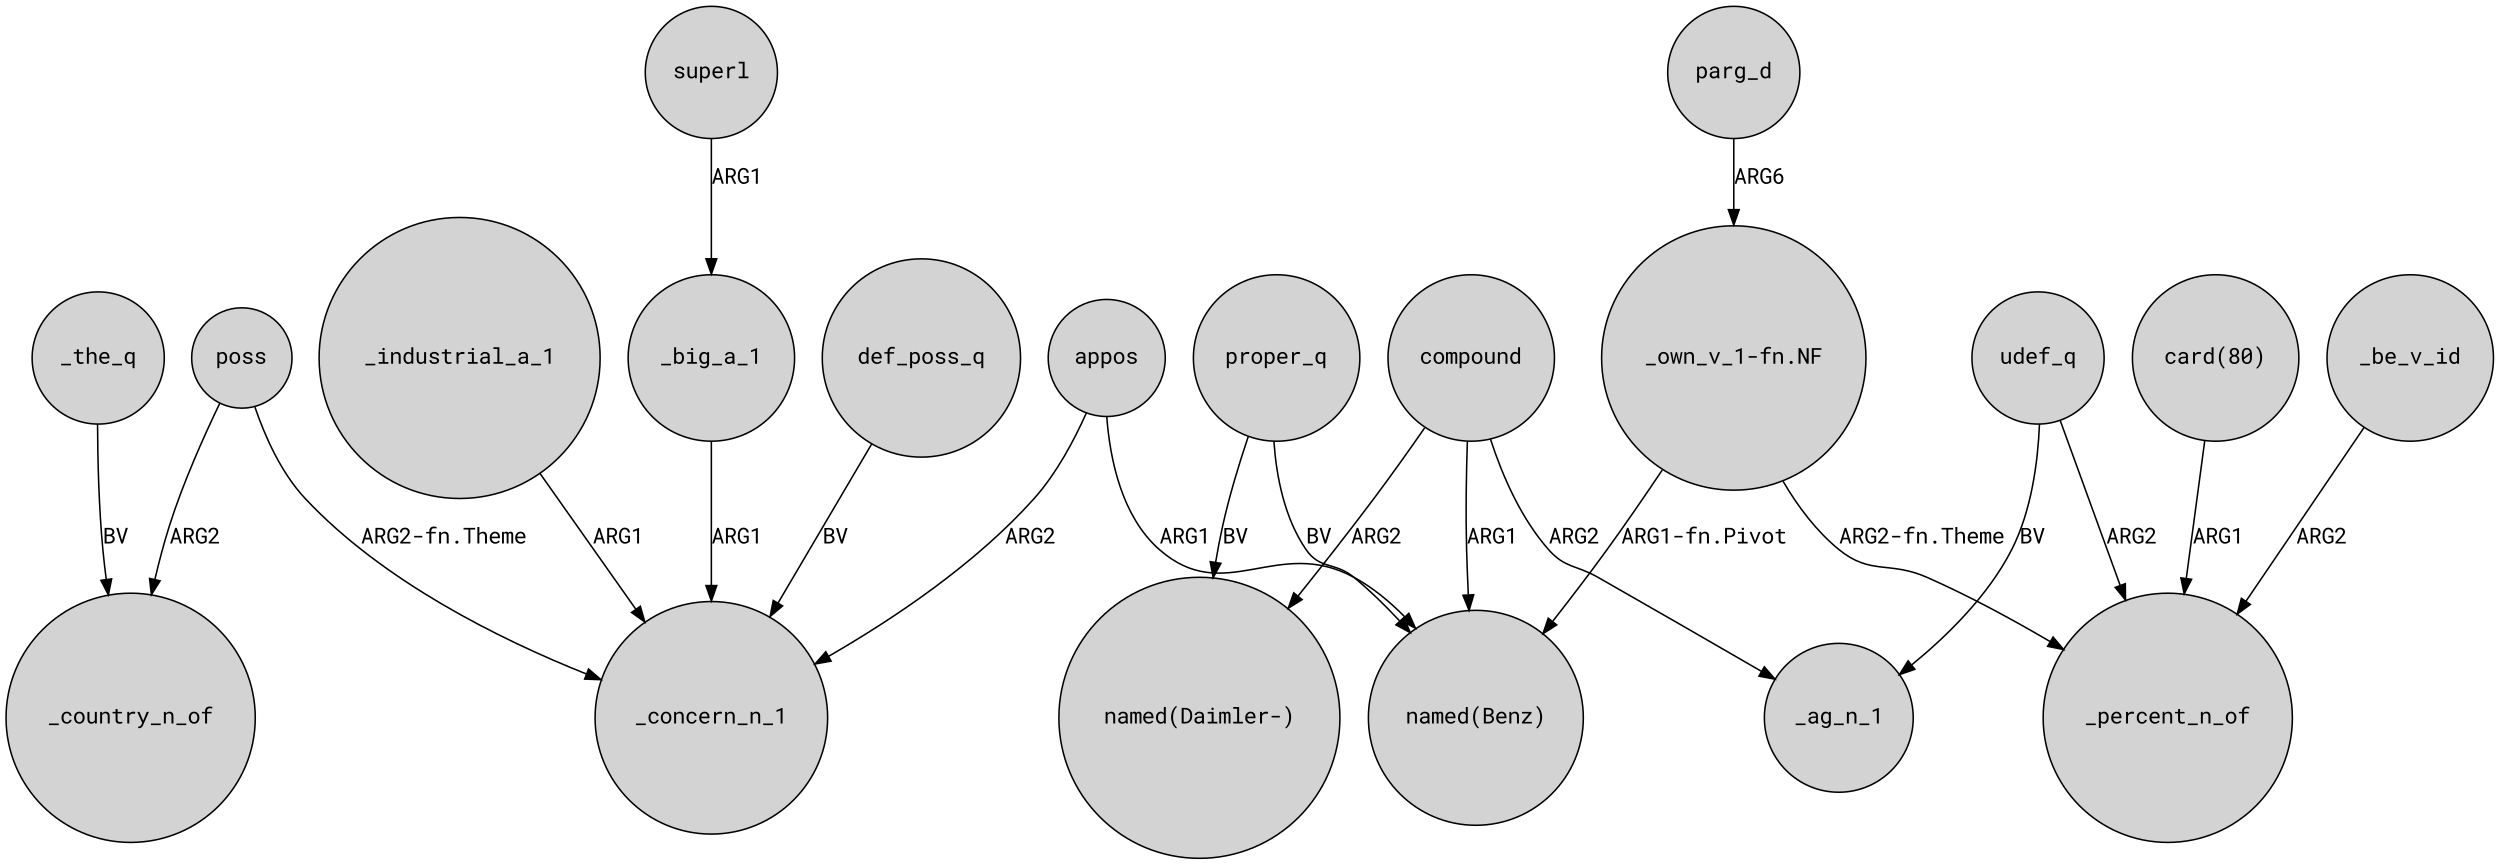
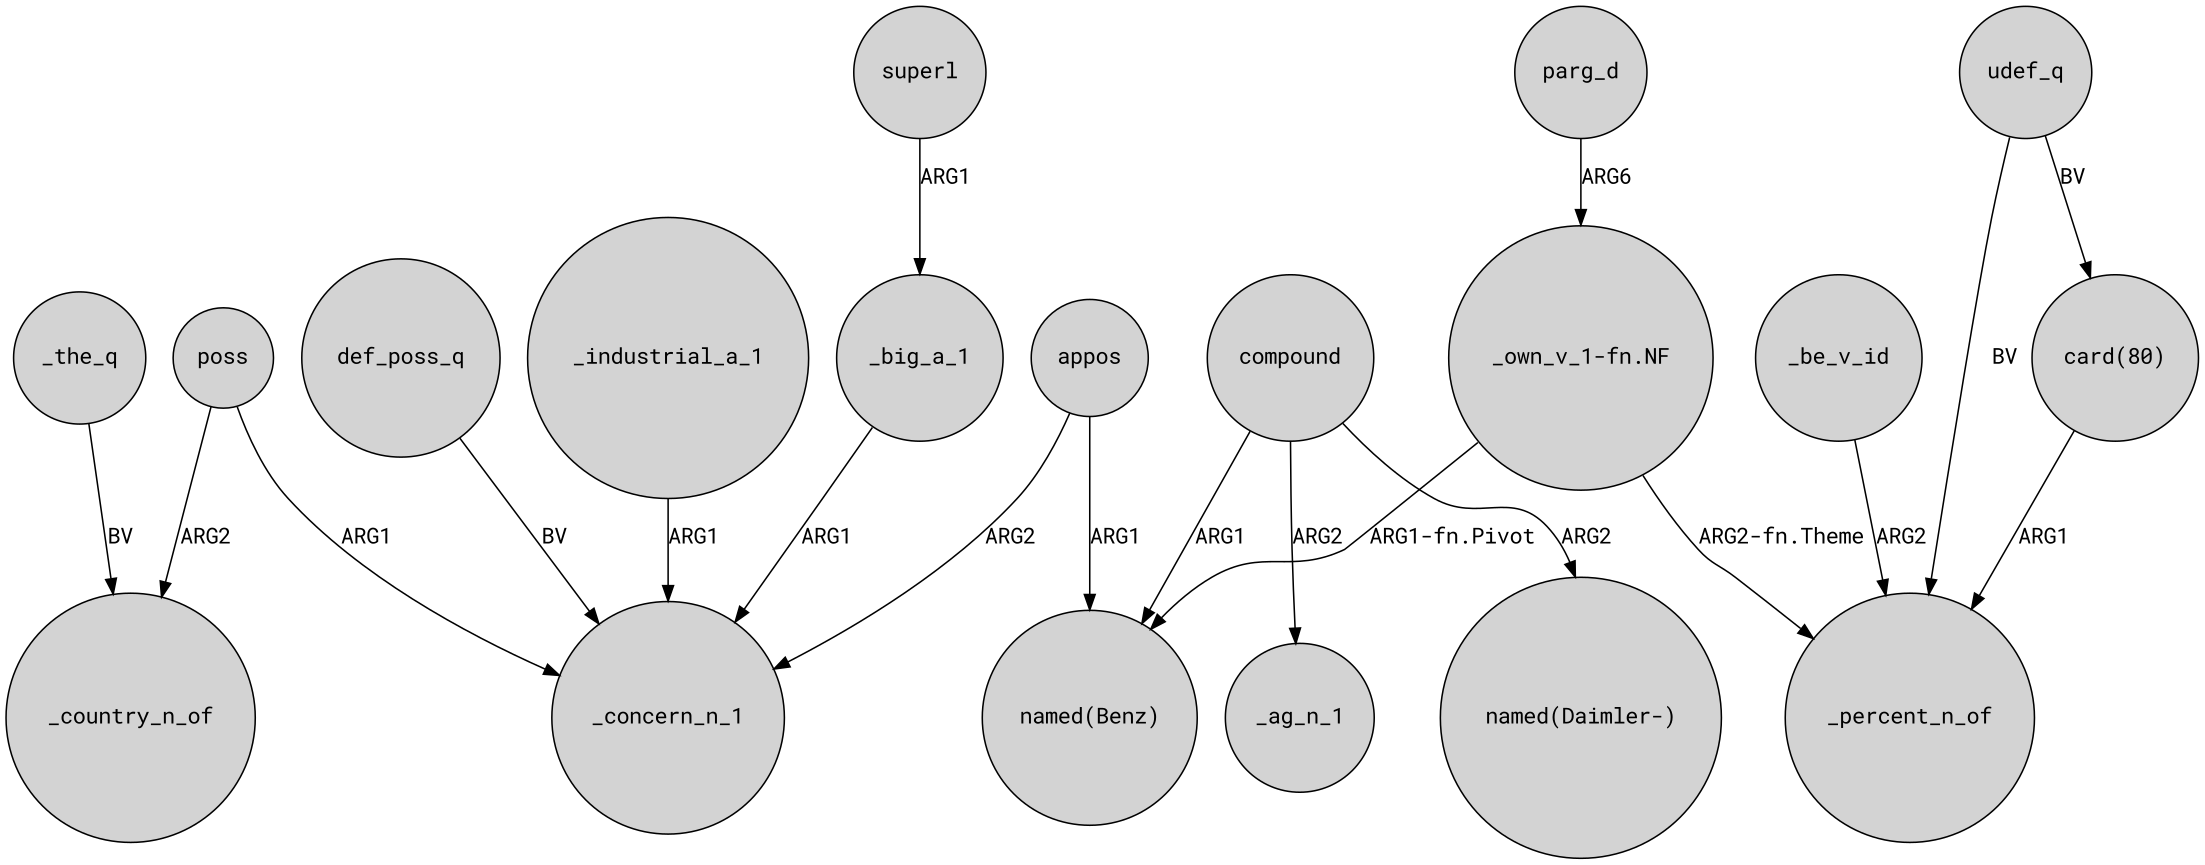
(1277, 358) -> none
(444, 538) -> (367, 538)
(2132, 538) -> (2005, 358)
(2006, 560) -> (2065, 199)
